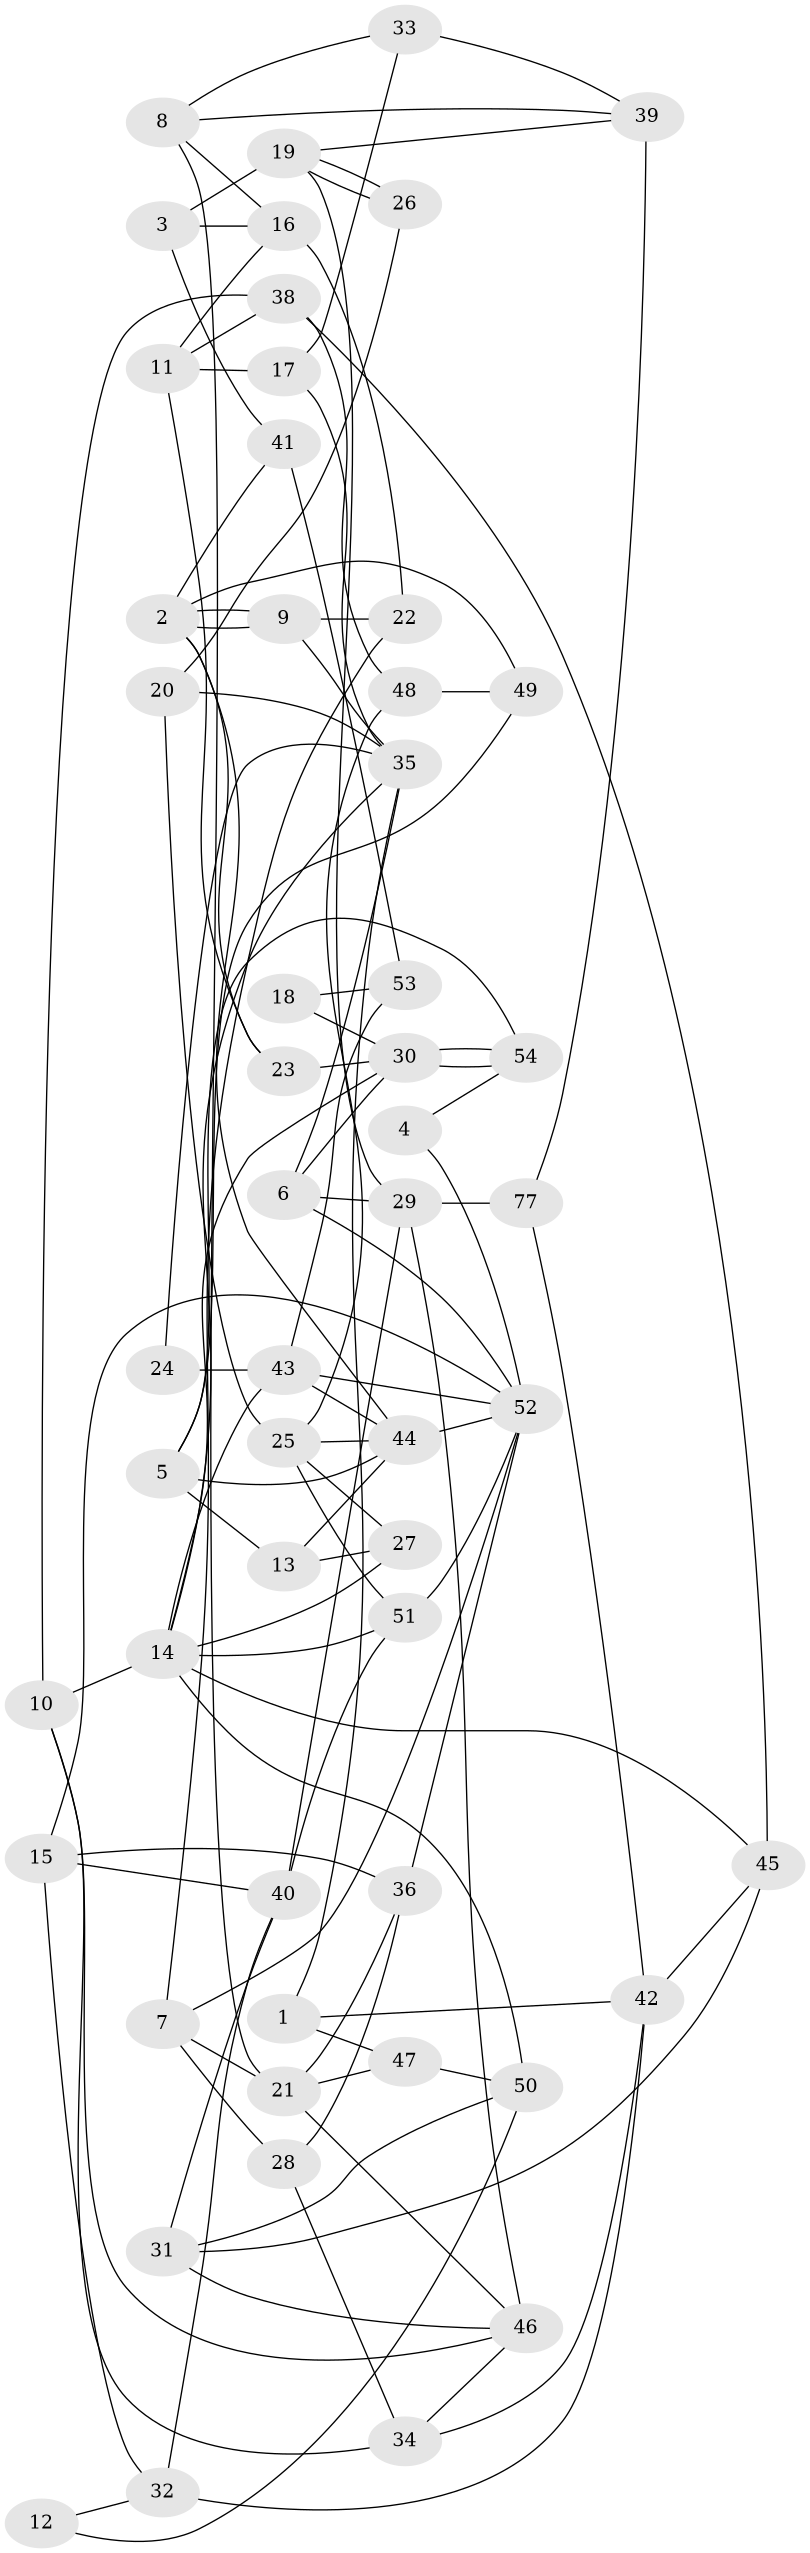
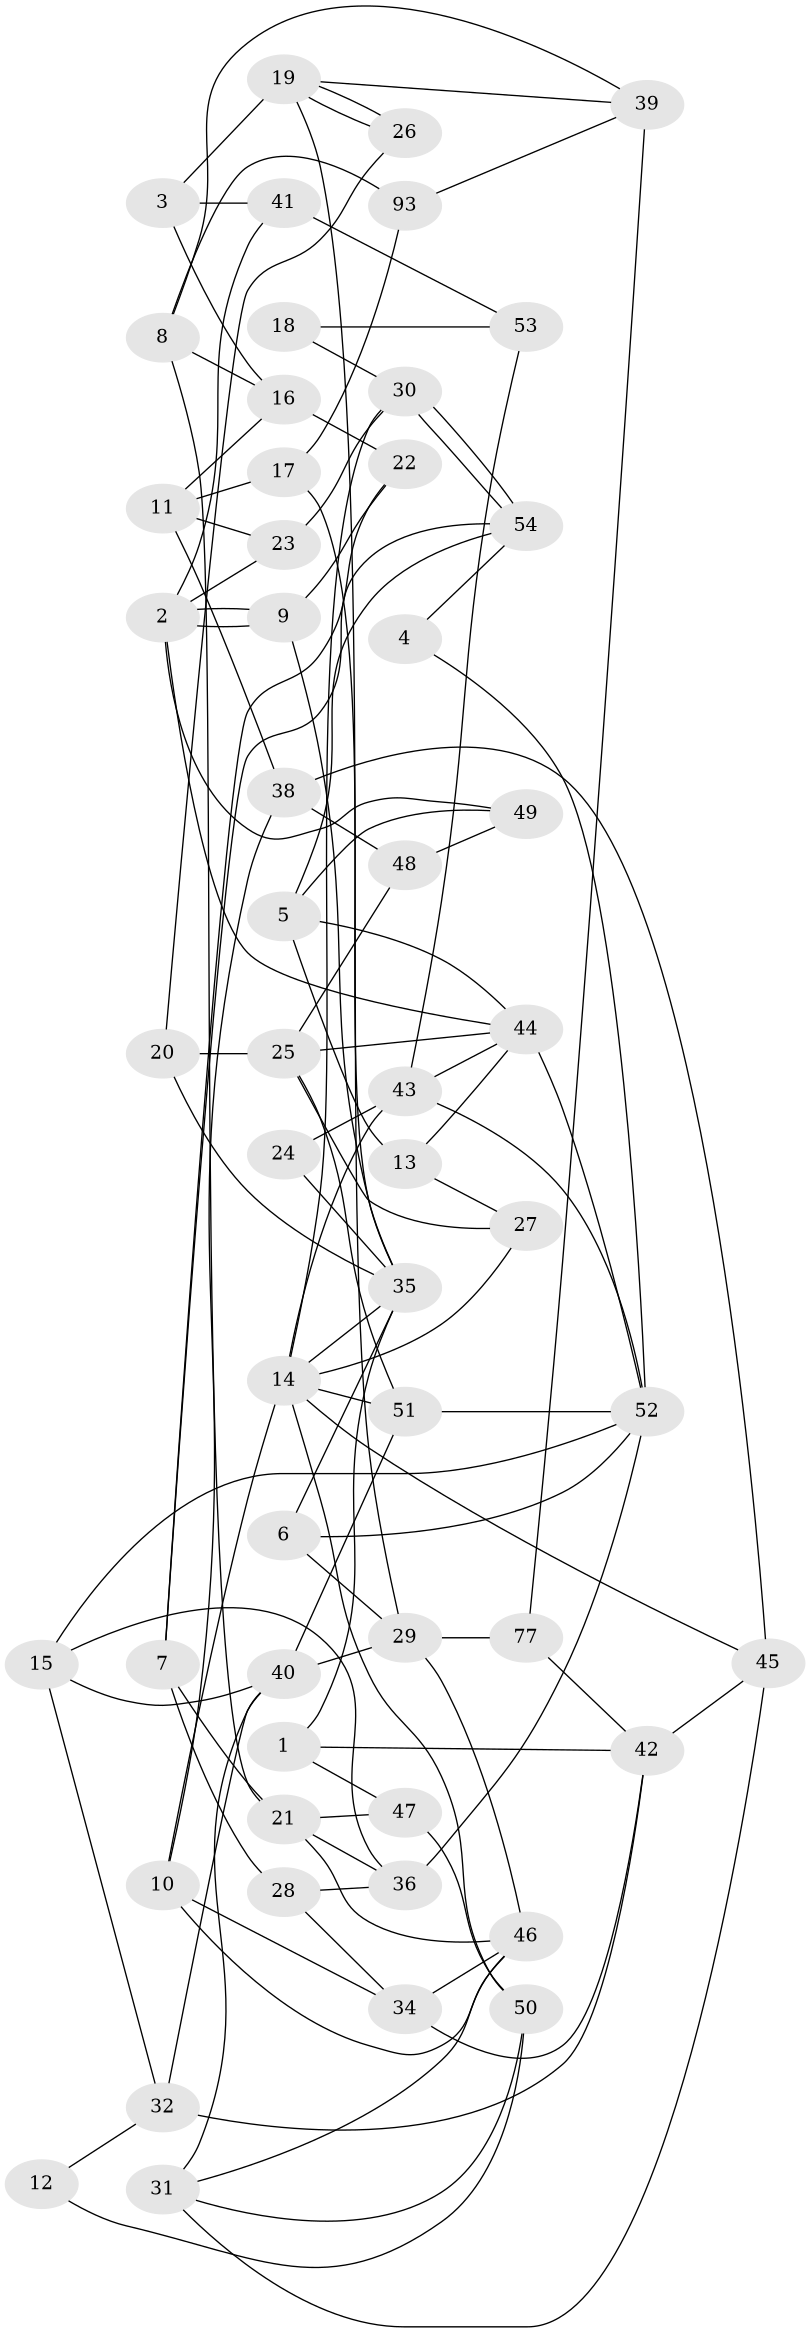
(405, 30) -> (405, 206)
(344, 1123) -> none
(408, 1759) -> (248, 756)
